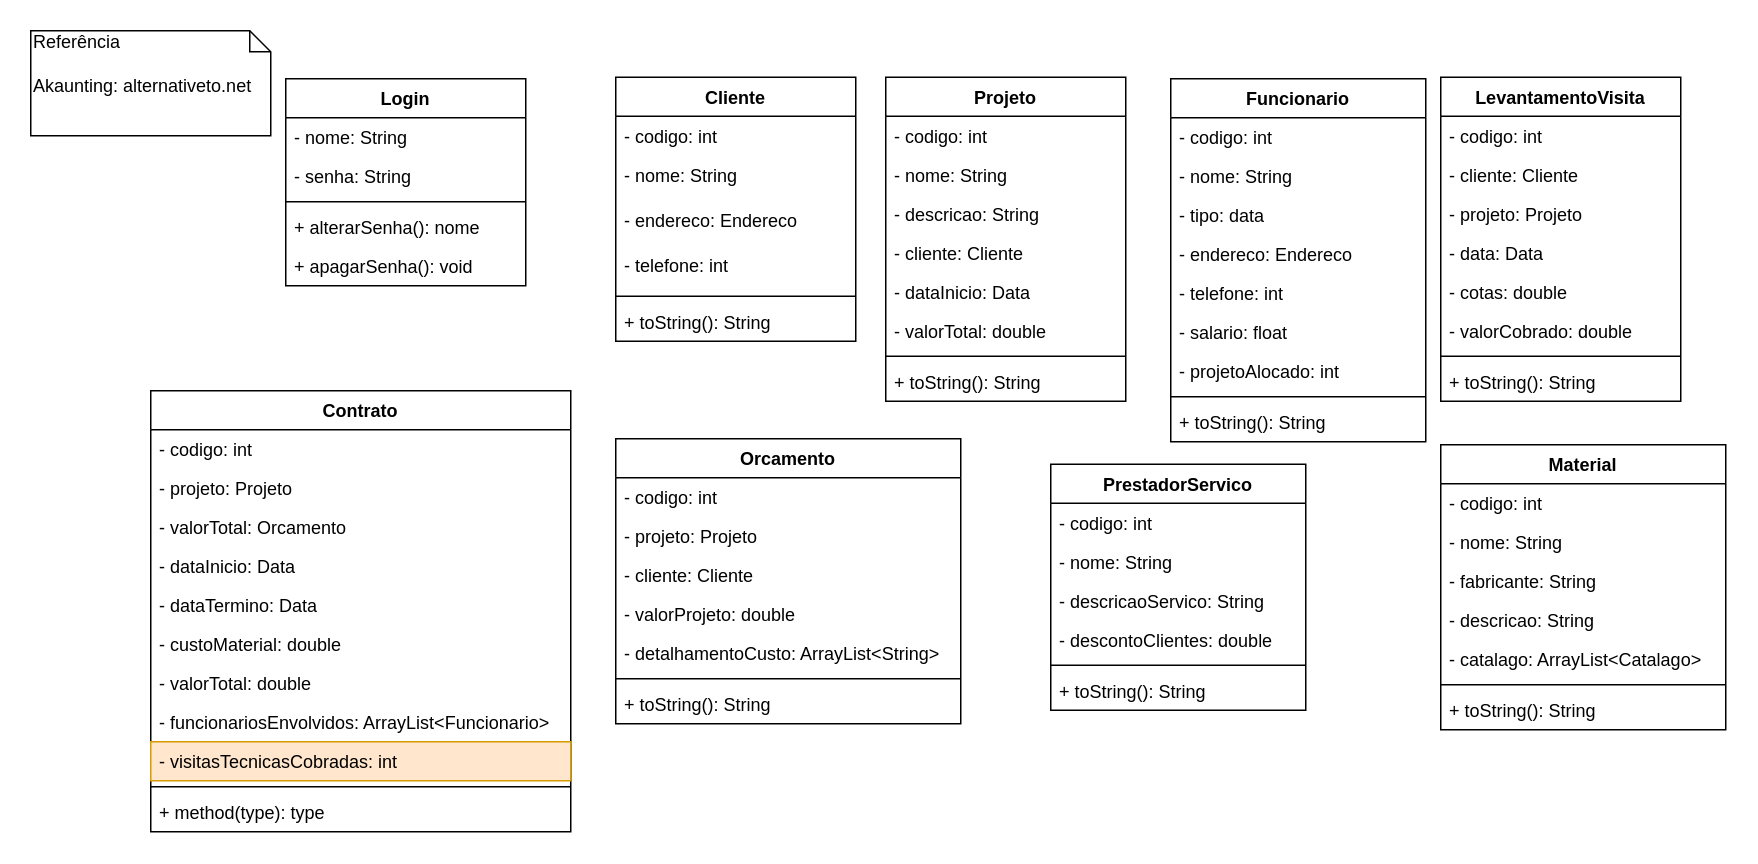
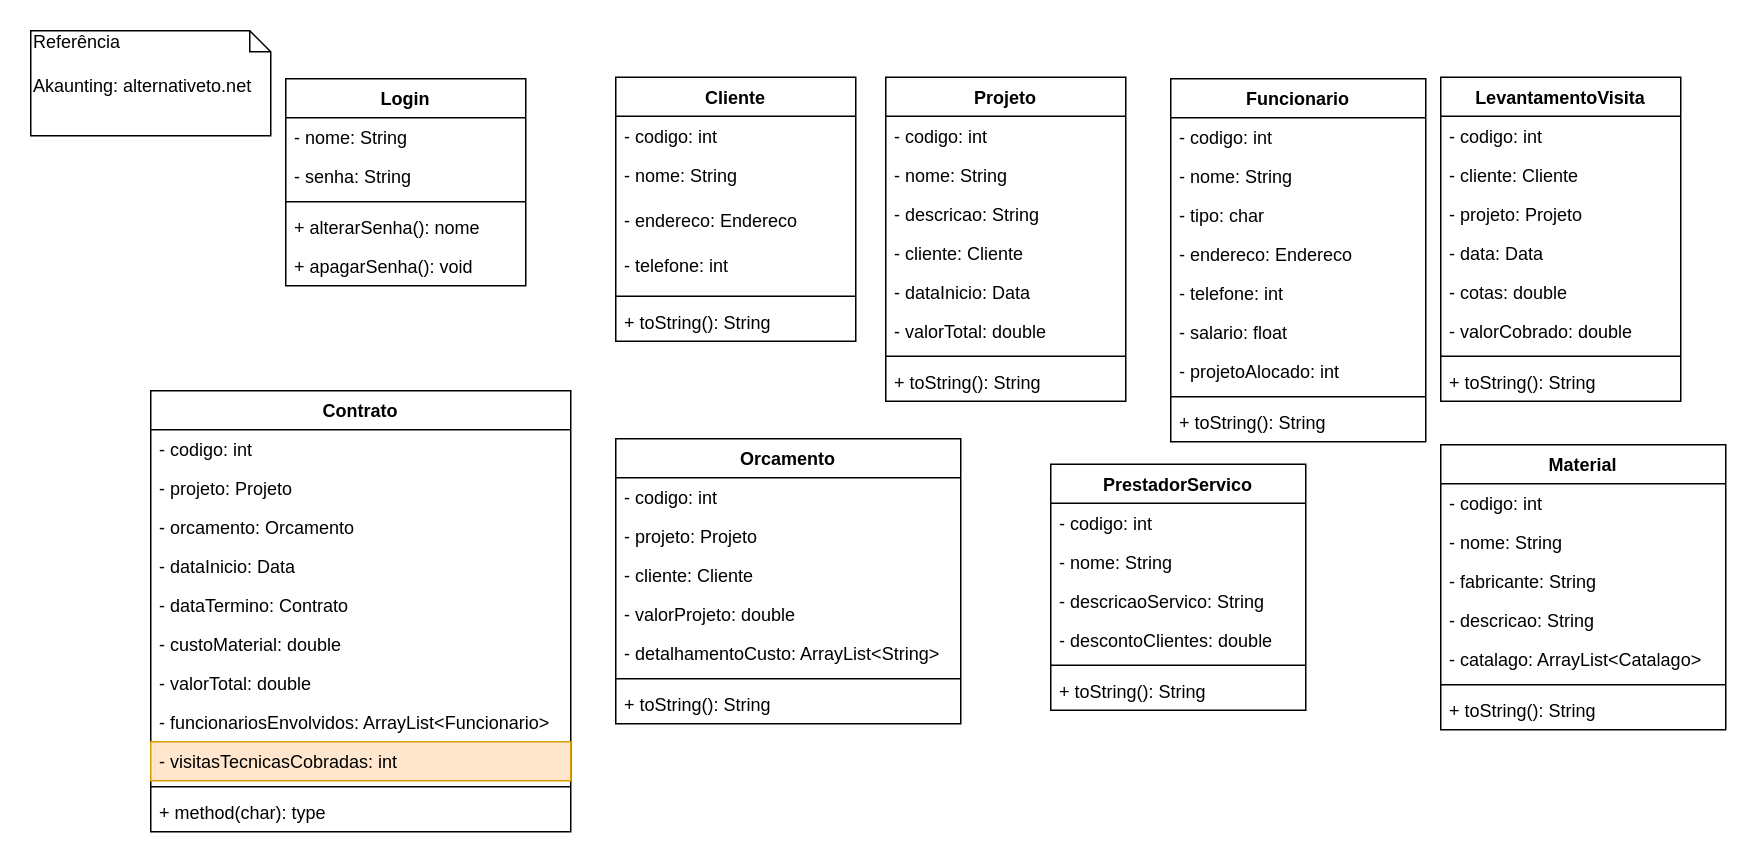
(1230, 216) -> (1230, 216)
(263, 528) -> (263, 528)
(245, 606) -> (266, 606)
(253, 813) -> (253, 813)
